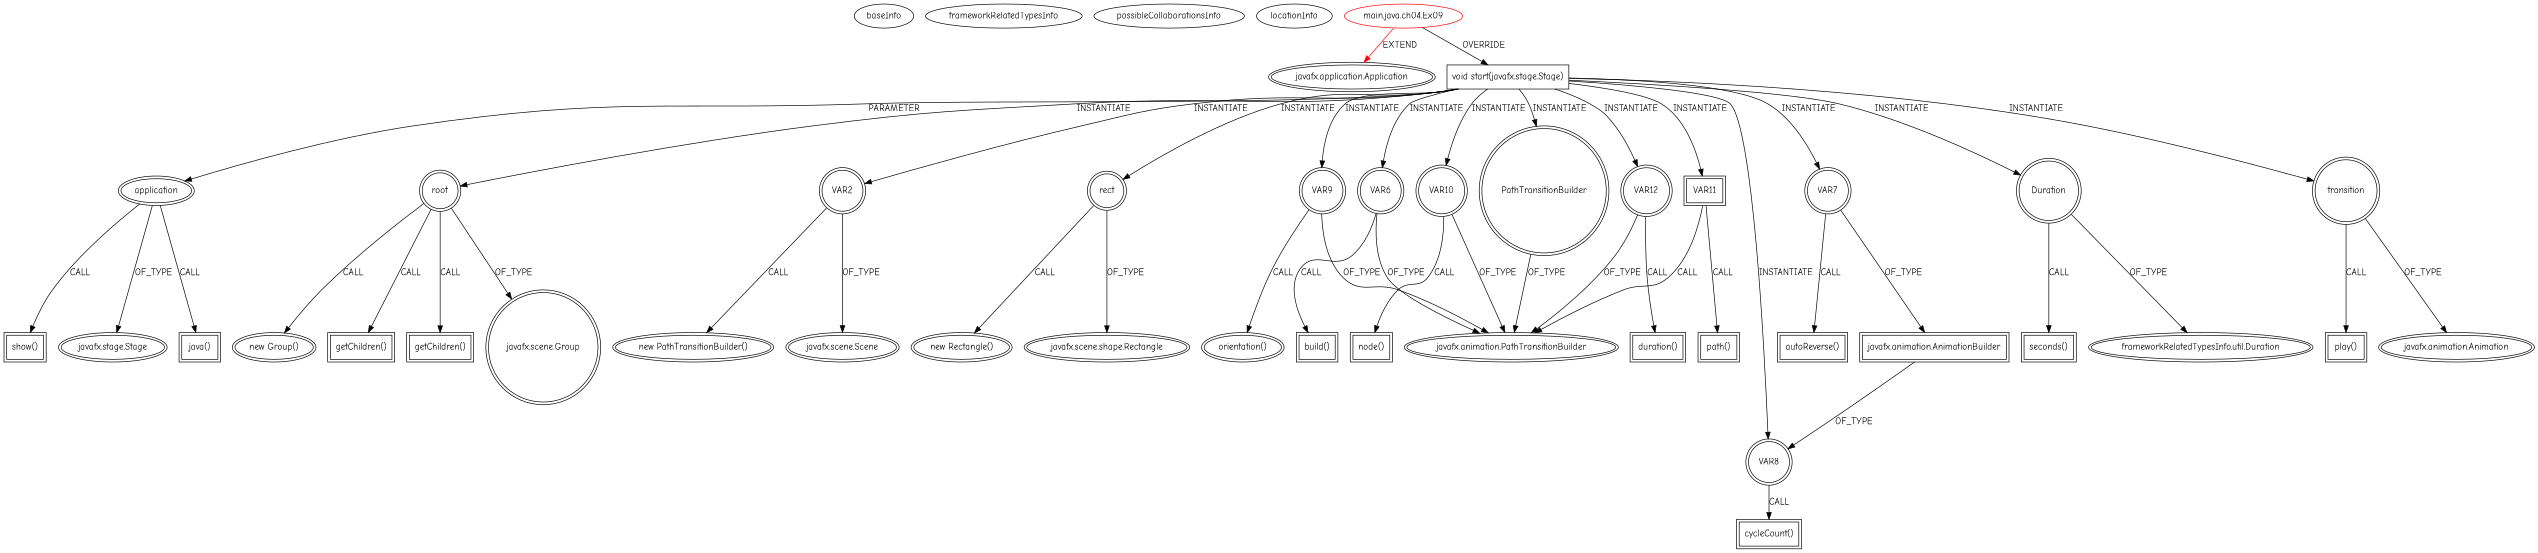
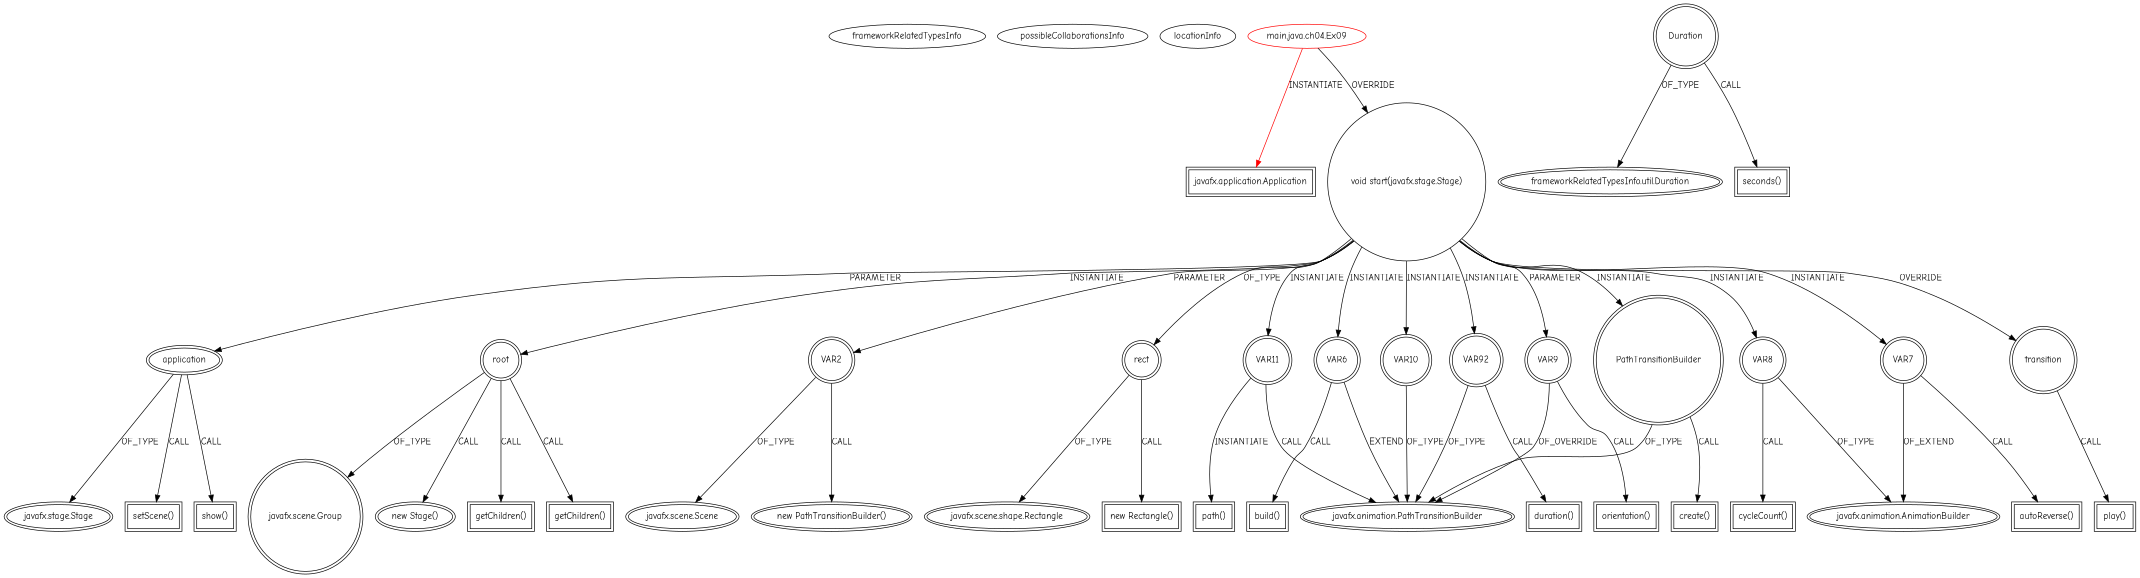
(884, 16) -> none
(1400, 45) -> (1316, 86)
(1352, 77) -> (1251, 182)
(1508, 77) -> (1407, 182)
(1798, 97) -> none
(1221, 109) -> (1200, 278)
(1308, 109) -> (1262, 278)
(1372, 109) -> (1555, 278)
(2036, 109) -> (1921, 278)
(1646, 191) -> (1476, 360)
(1705, 191) -> (1267, 360)
(1362, 273) -> (1568, 442)
(1406, 273) -> (1387, 442)
(1723, 273) -> (1242, 442)
(1904, 273) -> (1929, 442)
(200, 347) -> (154, 517)
(274, 347) -> (415, 517)
(962, 347) -> (1142, 517)
(1243, 347) -> (1626, 517)
(1371, 347) -> none
(1934, 347) -> (1903, 517)
(2457, 347) -> none
(1854, 404) -> (1832, 437)
none -> (1695, 517)
